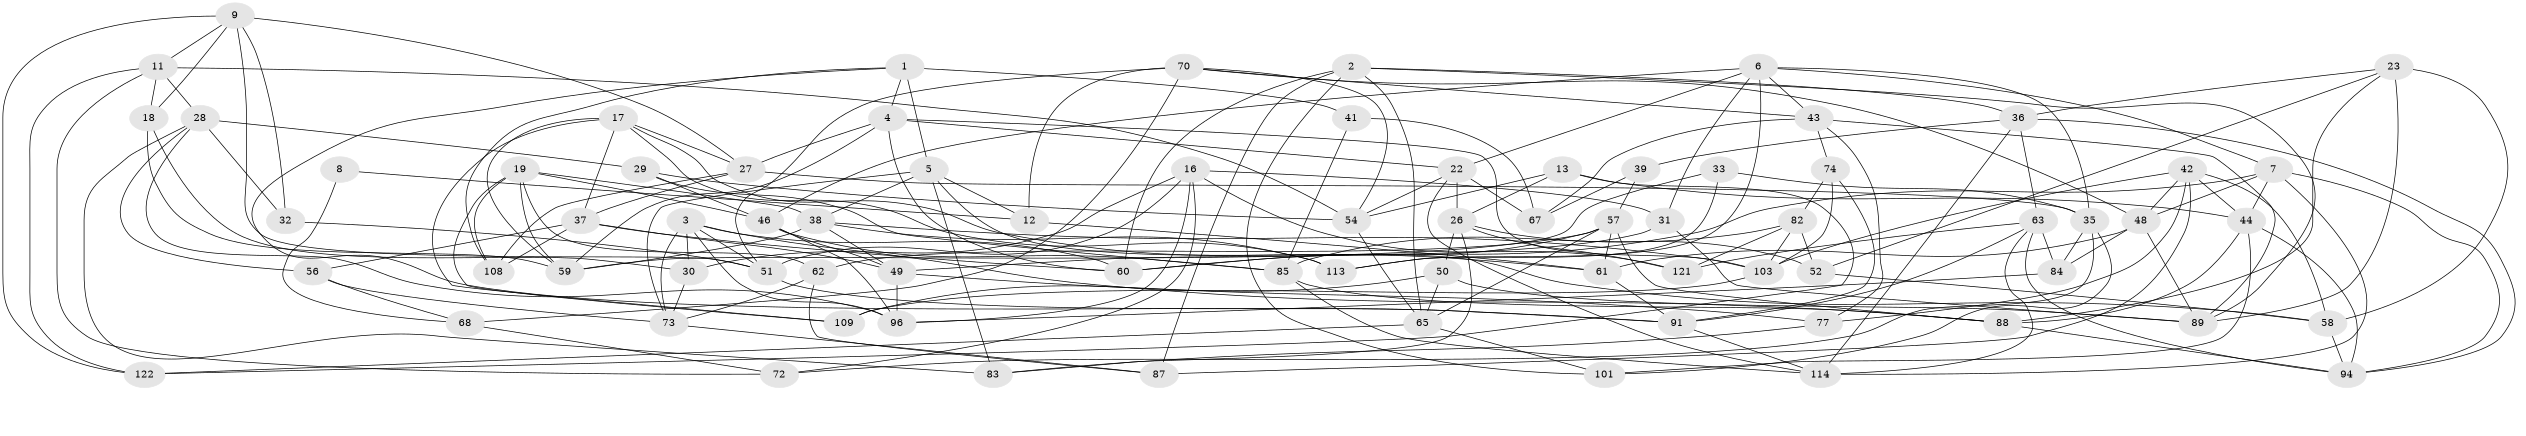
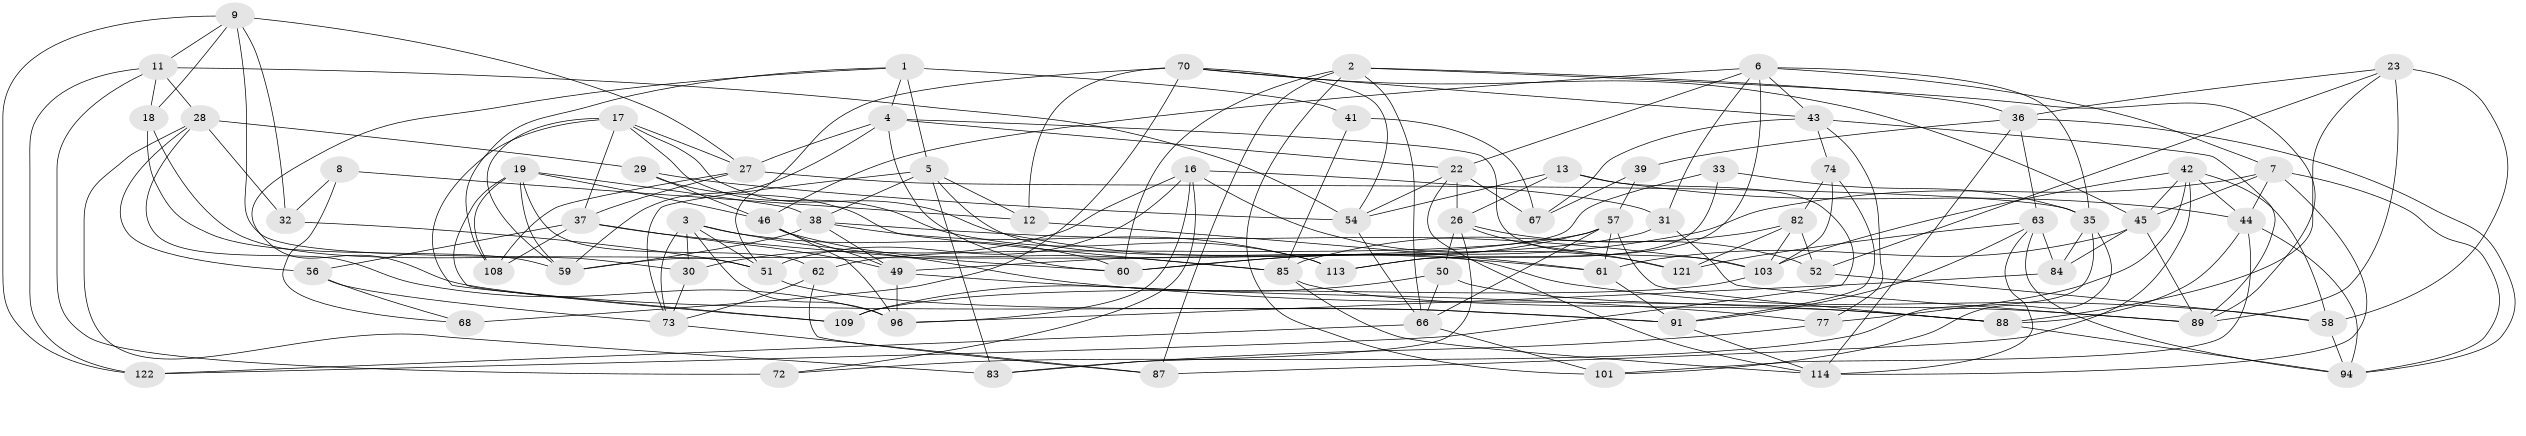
none -> (313, 195)
(2141, 221) -> (2141, 221)
(1423, 323) -> (1423, 323)
(574, 341) -> none
